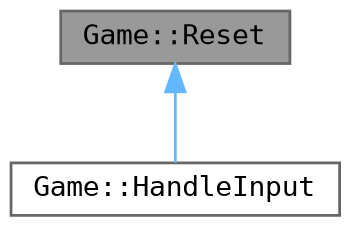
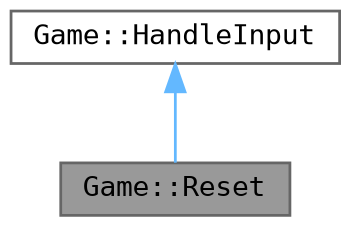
(175, 127) -> (175, 127)
